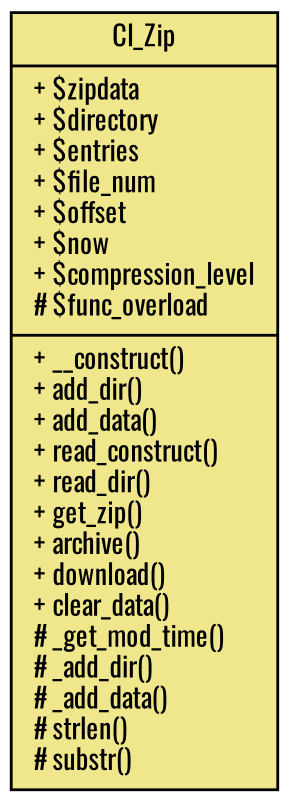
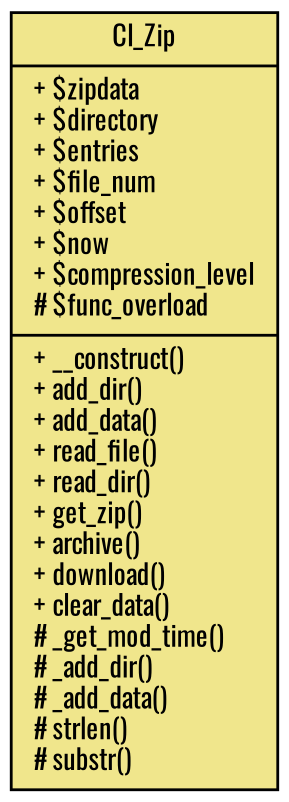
(126, 453) -> (95, 453)
